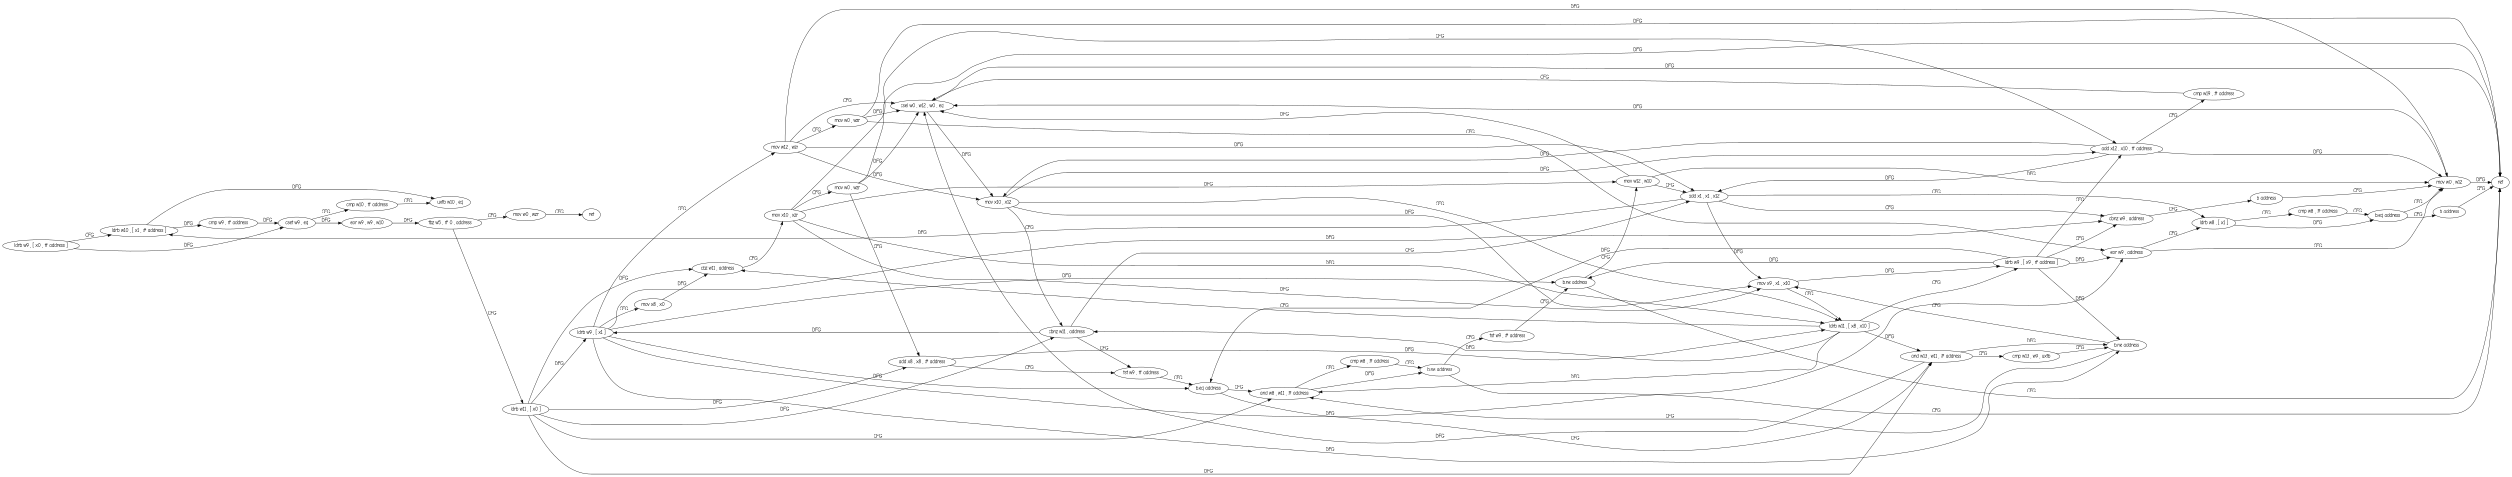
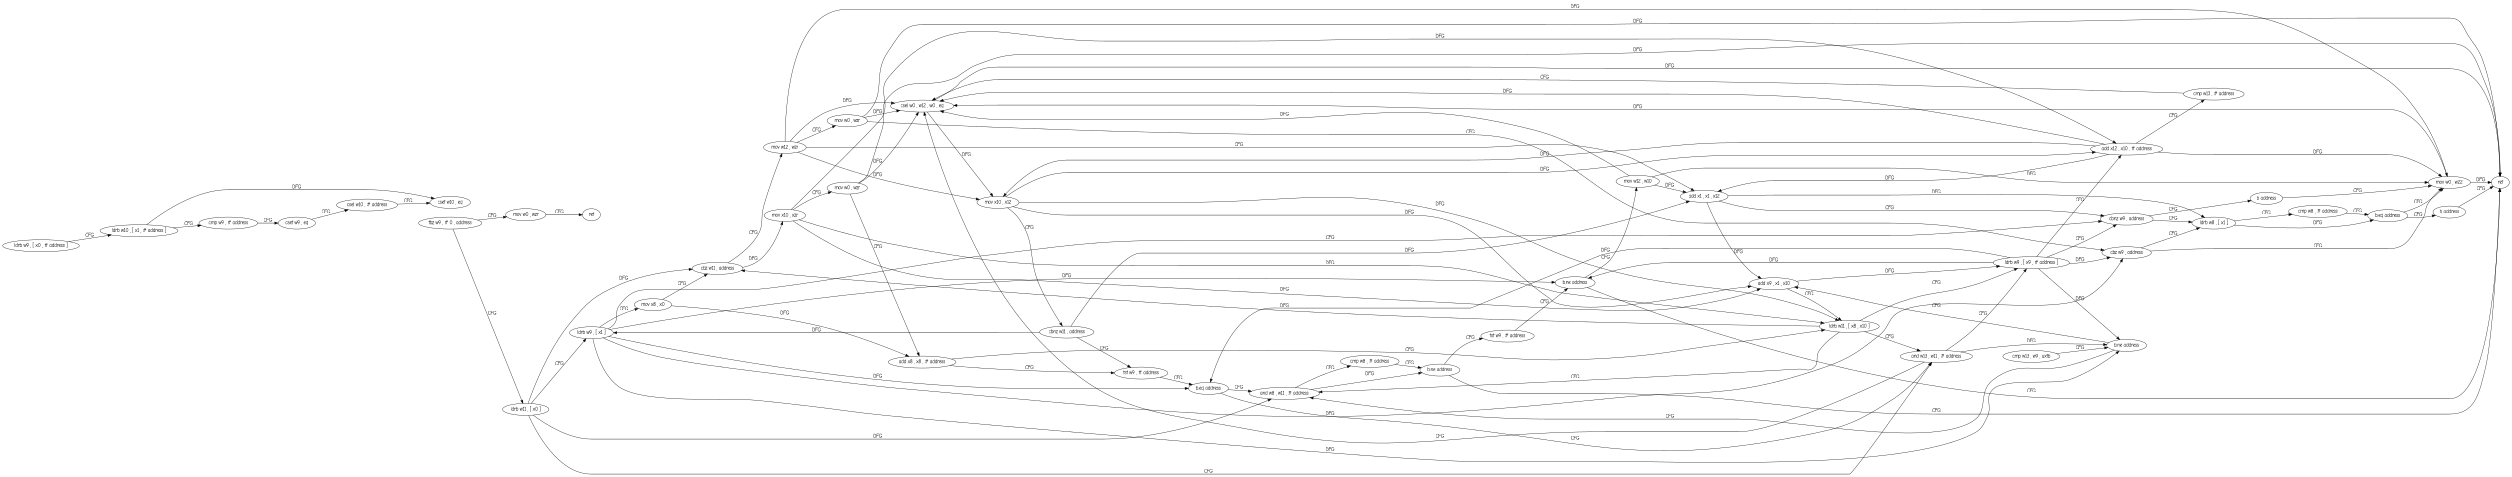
(1440, 37) -> (1440, 37)
none -> (1526, 94)
(2214, 94) -> (2214, 94)
(847, 101) -> (847, 101)
(1239, 145) -> (1239, 145)
(2449, 182) -> (2449, 182)
(1670, 186) -> (1670, 186)
(1206, 187) -> none
(1936, 192) -> (1936, 192)
(450, 202) -> (450, 202)
(1440, 204) -> (1440, 204)
(367, 205) -> (367, 205)
(268, 221) -> (268, 221)
none -> (2171, 221)
(367, 223) -> none
(450, 223) -> (450, 223)
(189, 224) -> (189, 224)
(668, 226) -> (762, 215)
(929, 236) -> none
(1330, 238) -> (1330, 238)
(178, 249) -> none
(1410, 251) -> (1410, 251)
(2127, 253) -> (2127, 253)
(753, 259) -> (753, 259)
(682, 284) -> (682, 284)
(1774, 284) -> (1774, 284)
(1284, 306) -> (1284, 306)
(1890, 337) -> (1890, 337)
(1410, 350) -> (1410, 350)
(1470, 351) -> none
(1986, 356) -> (1989, 314)
(559, 364) -> (559, 364)
(1575, 377) -> (1575, 377)
(728, 407) -> (791, 320)
(800, 413) -> none
(878, 437) -> (878, 437)
(1440, 437) -> (1440, 437)
(1208, 472) -> (1208, 472)
